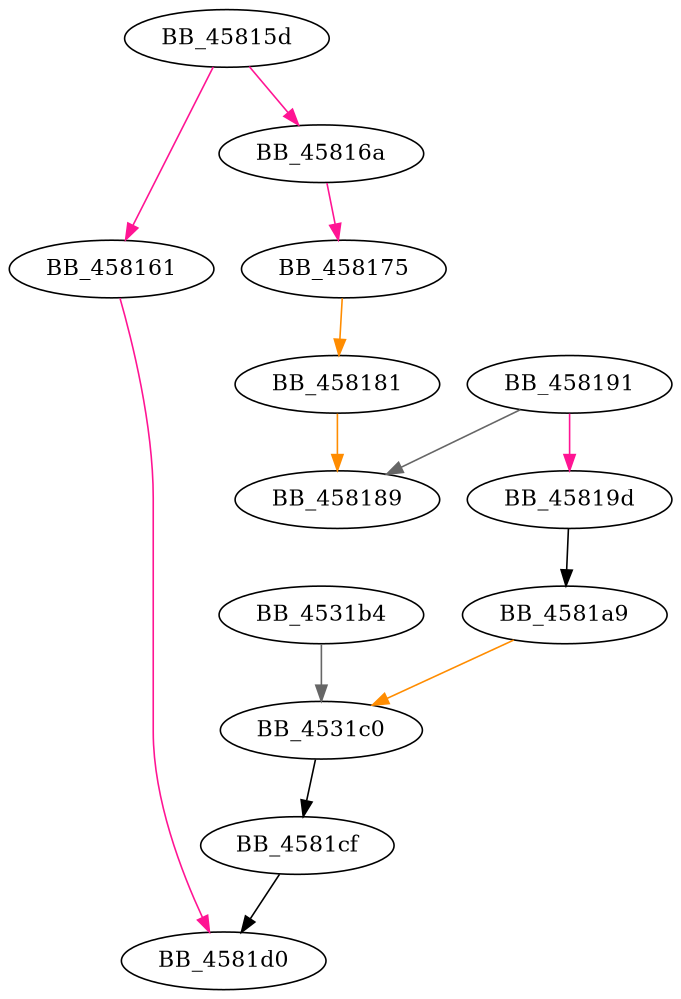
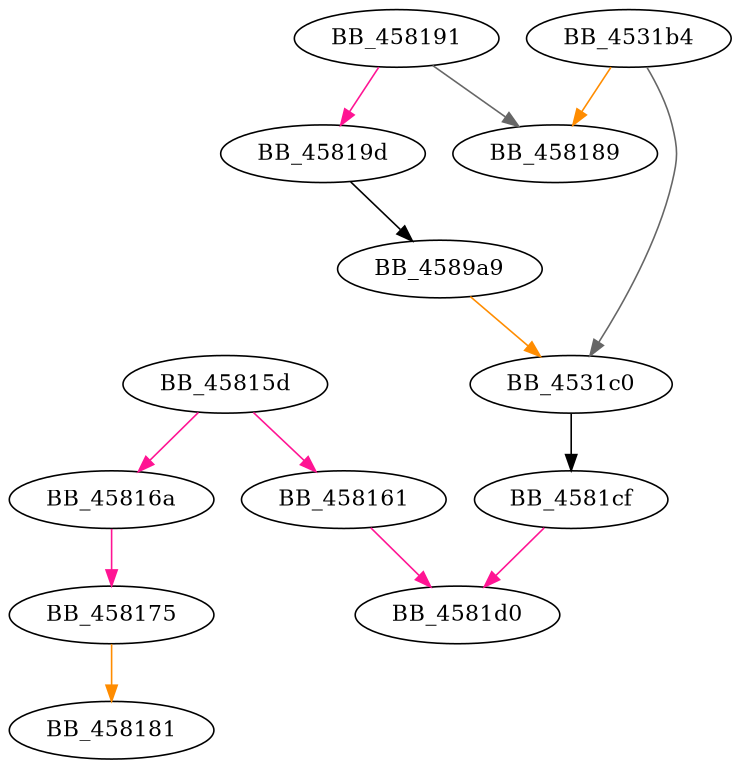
(337, 434) -> (596, 89)
(565, 615) -> (440, 269)
(265, 897) -> (520, 552)
